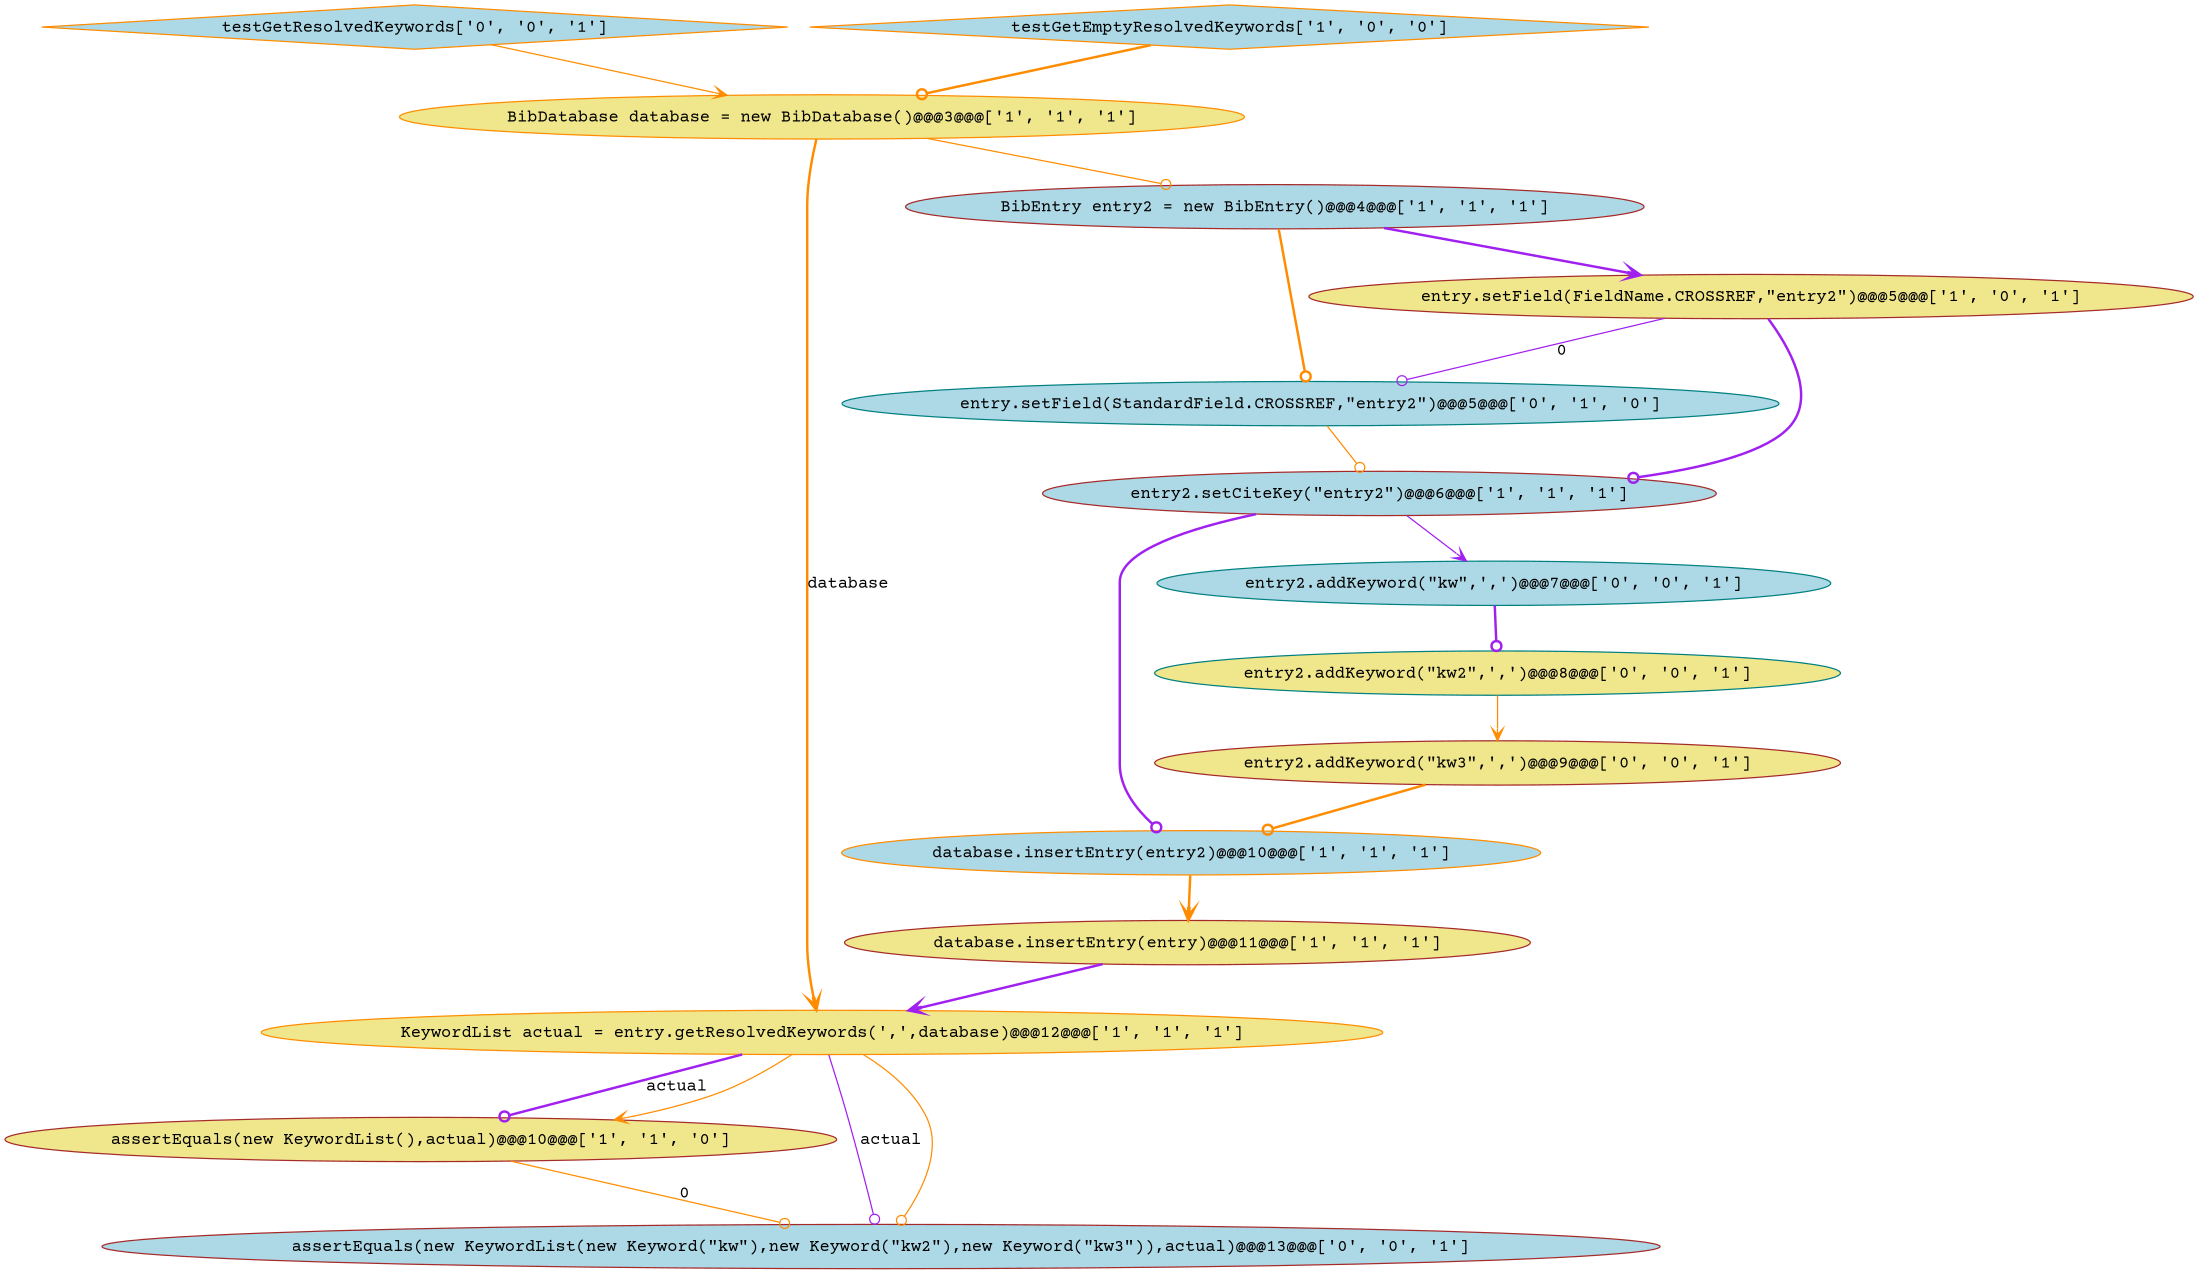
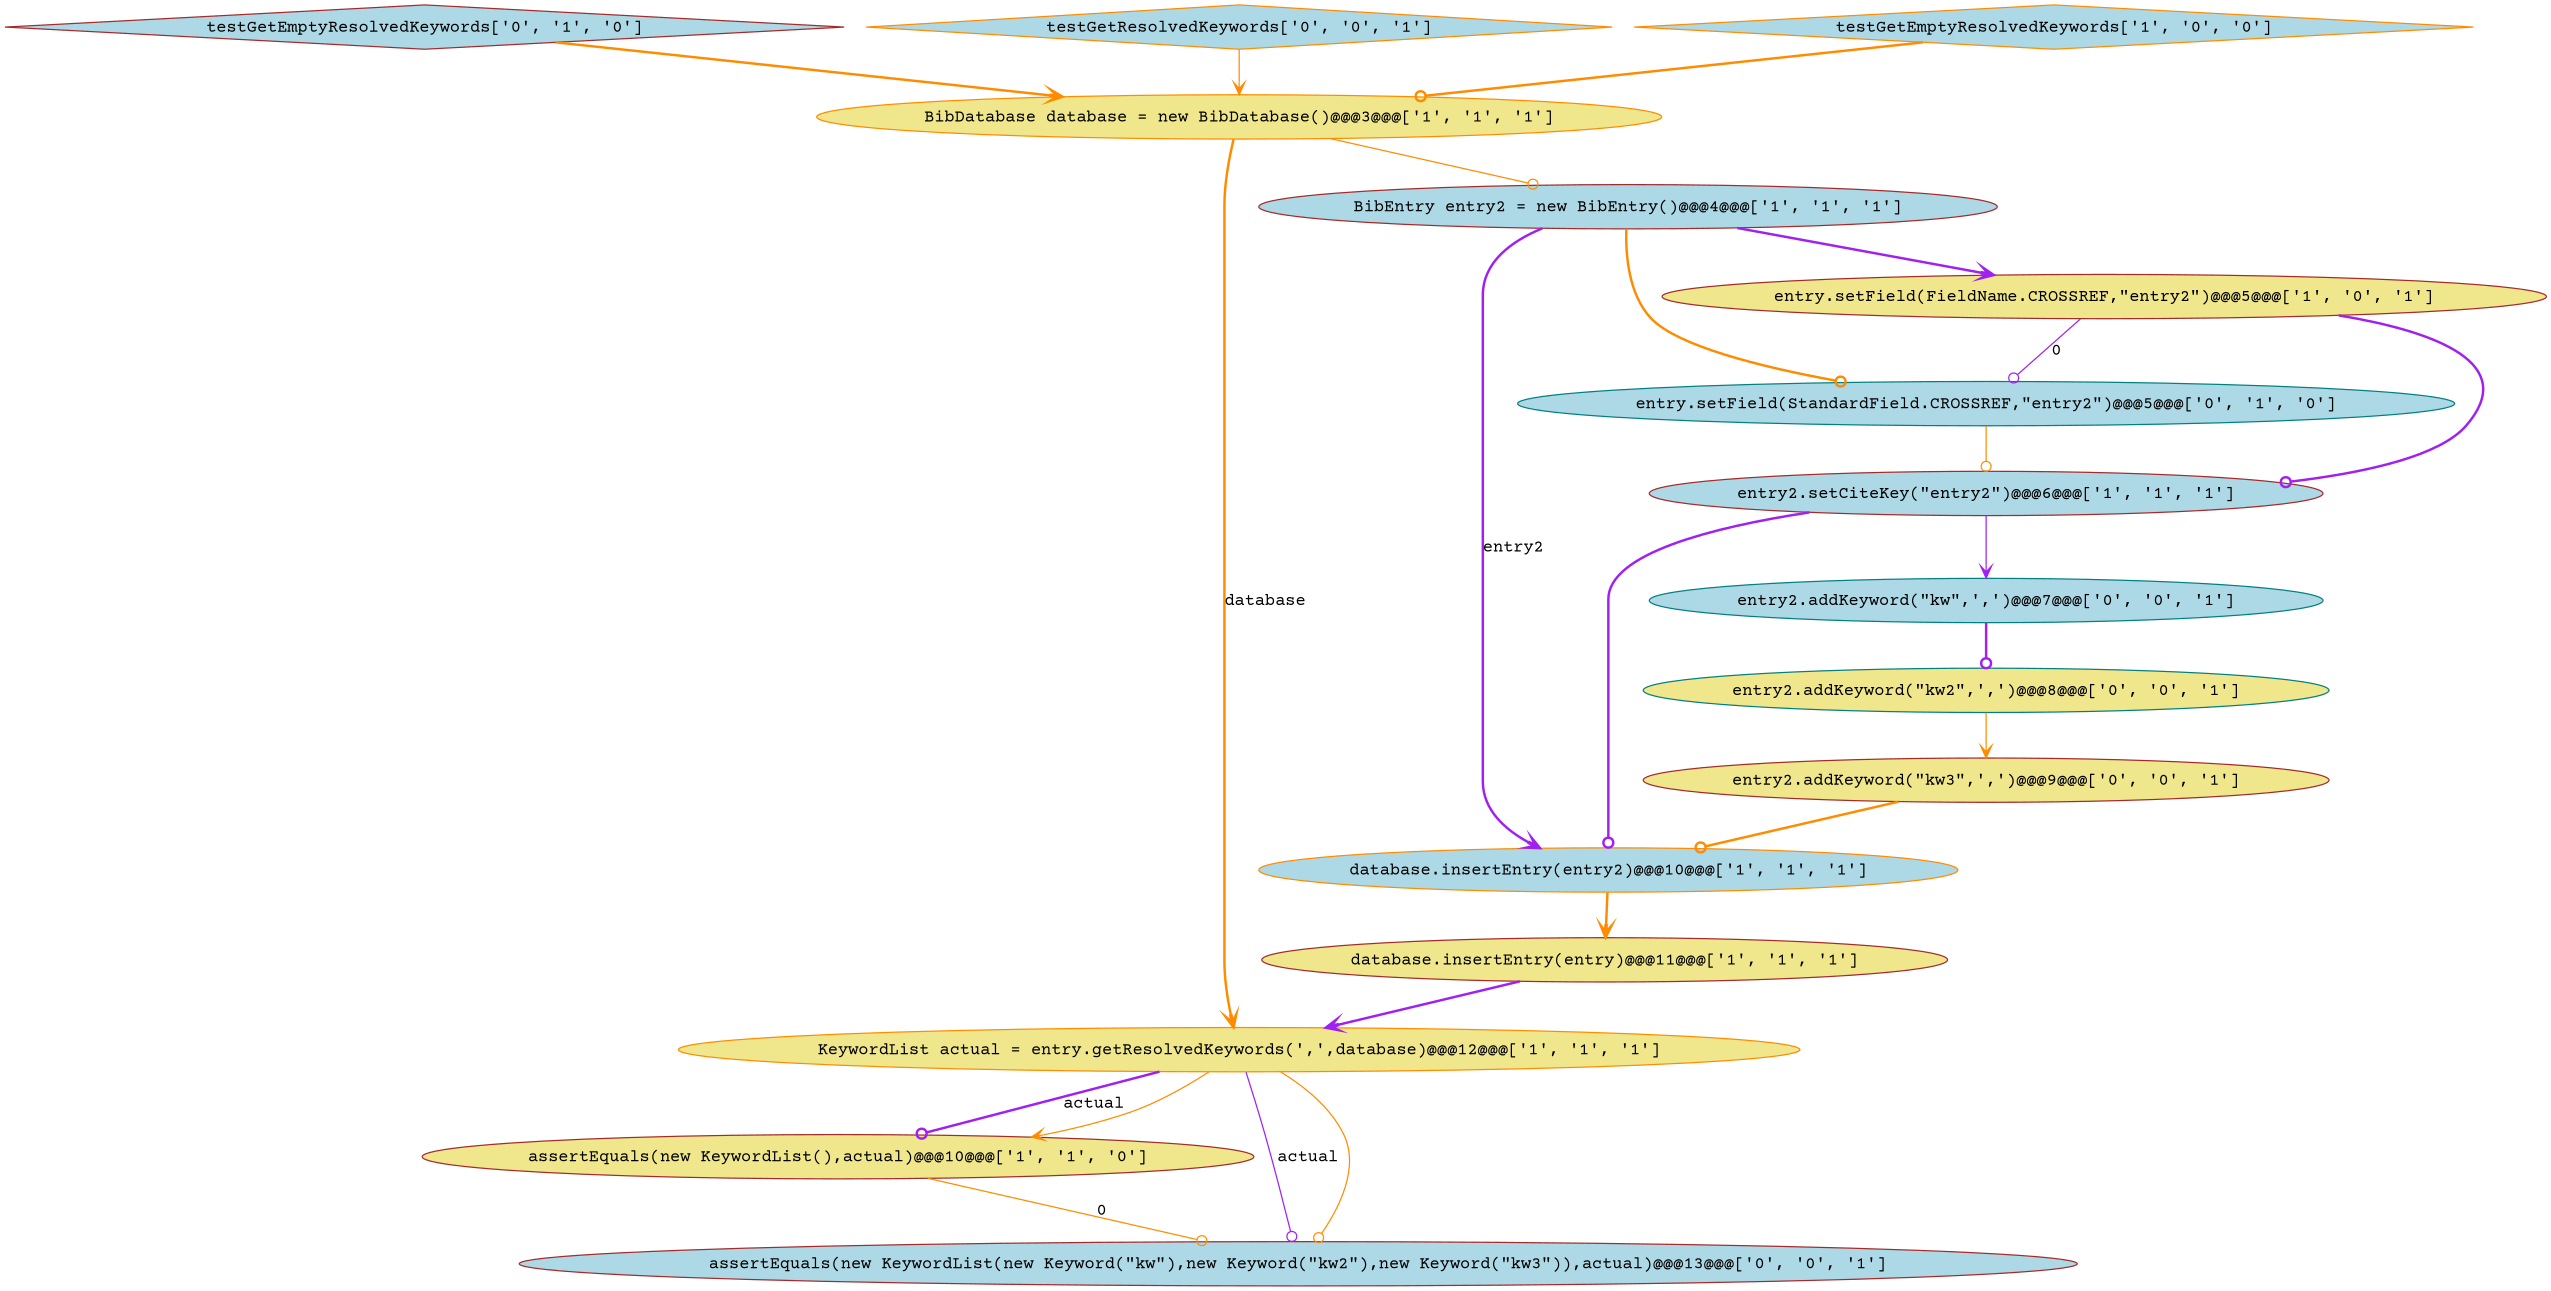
none -> (425, 27)
none -> (1483, 531)
